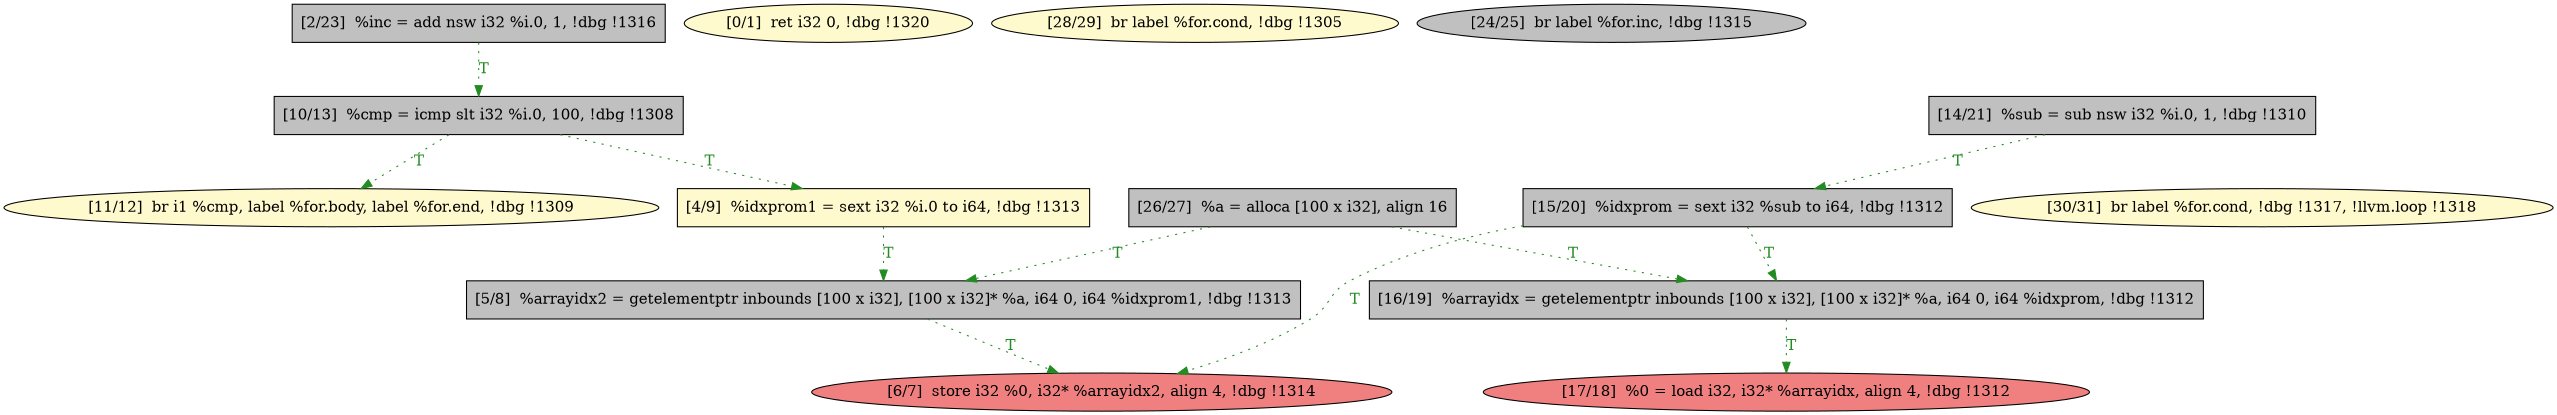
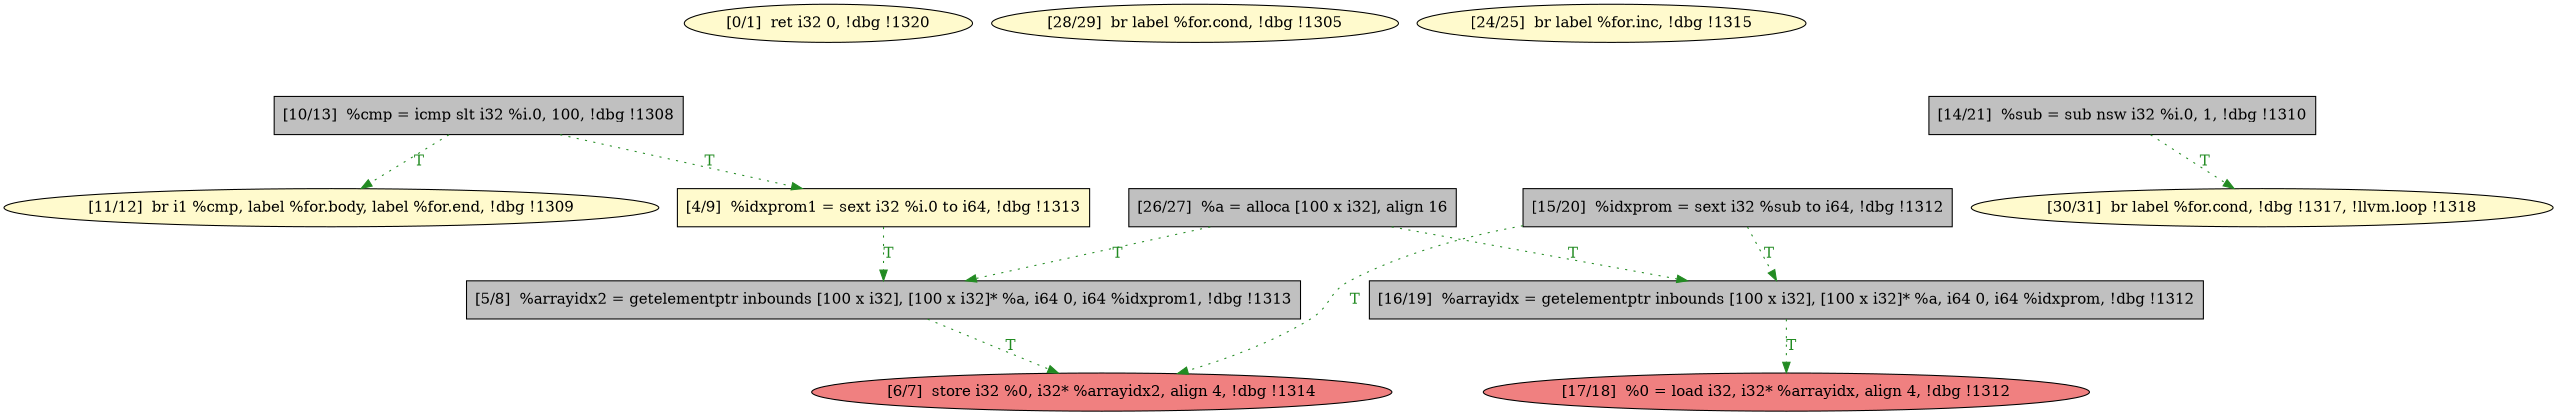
(479, 23) -> none
(1612, 23) -> (1612, 23)
(1935, 160) -> (2188, 159)
